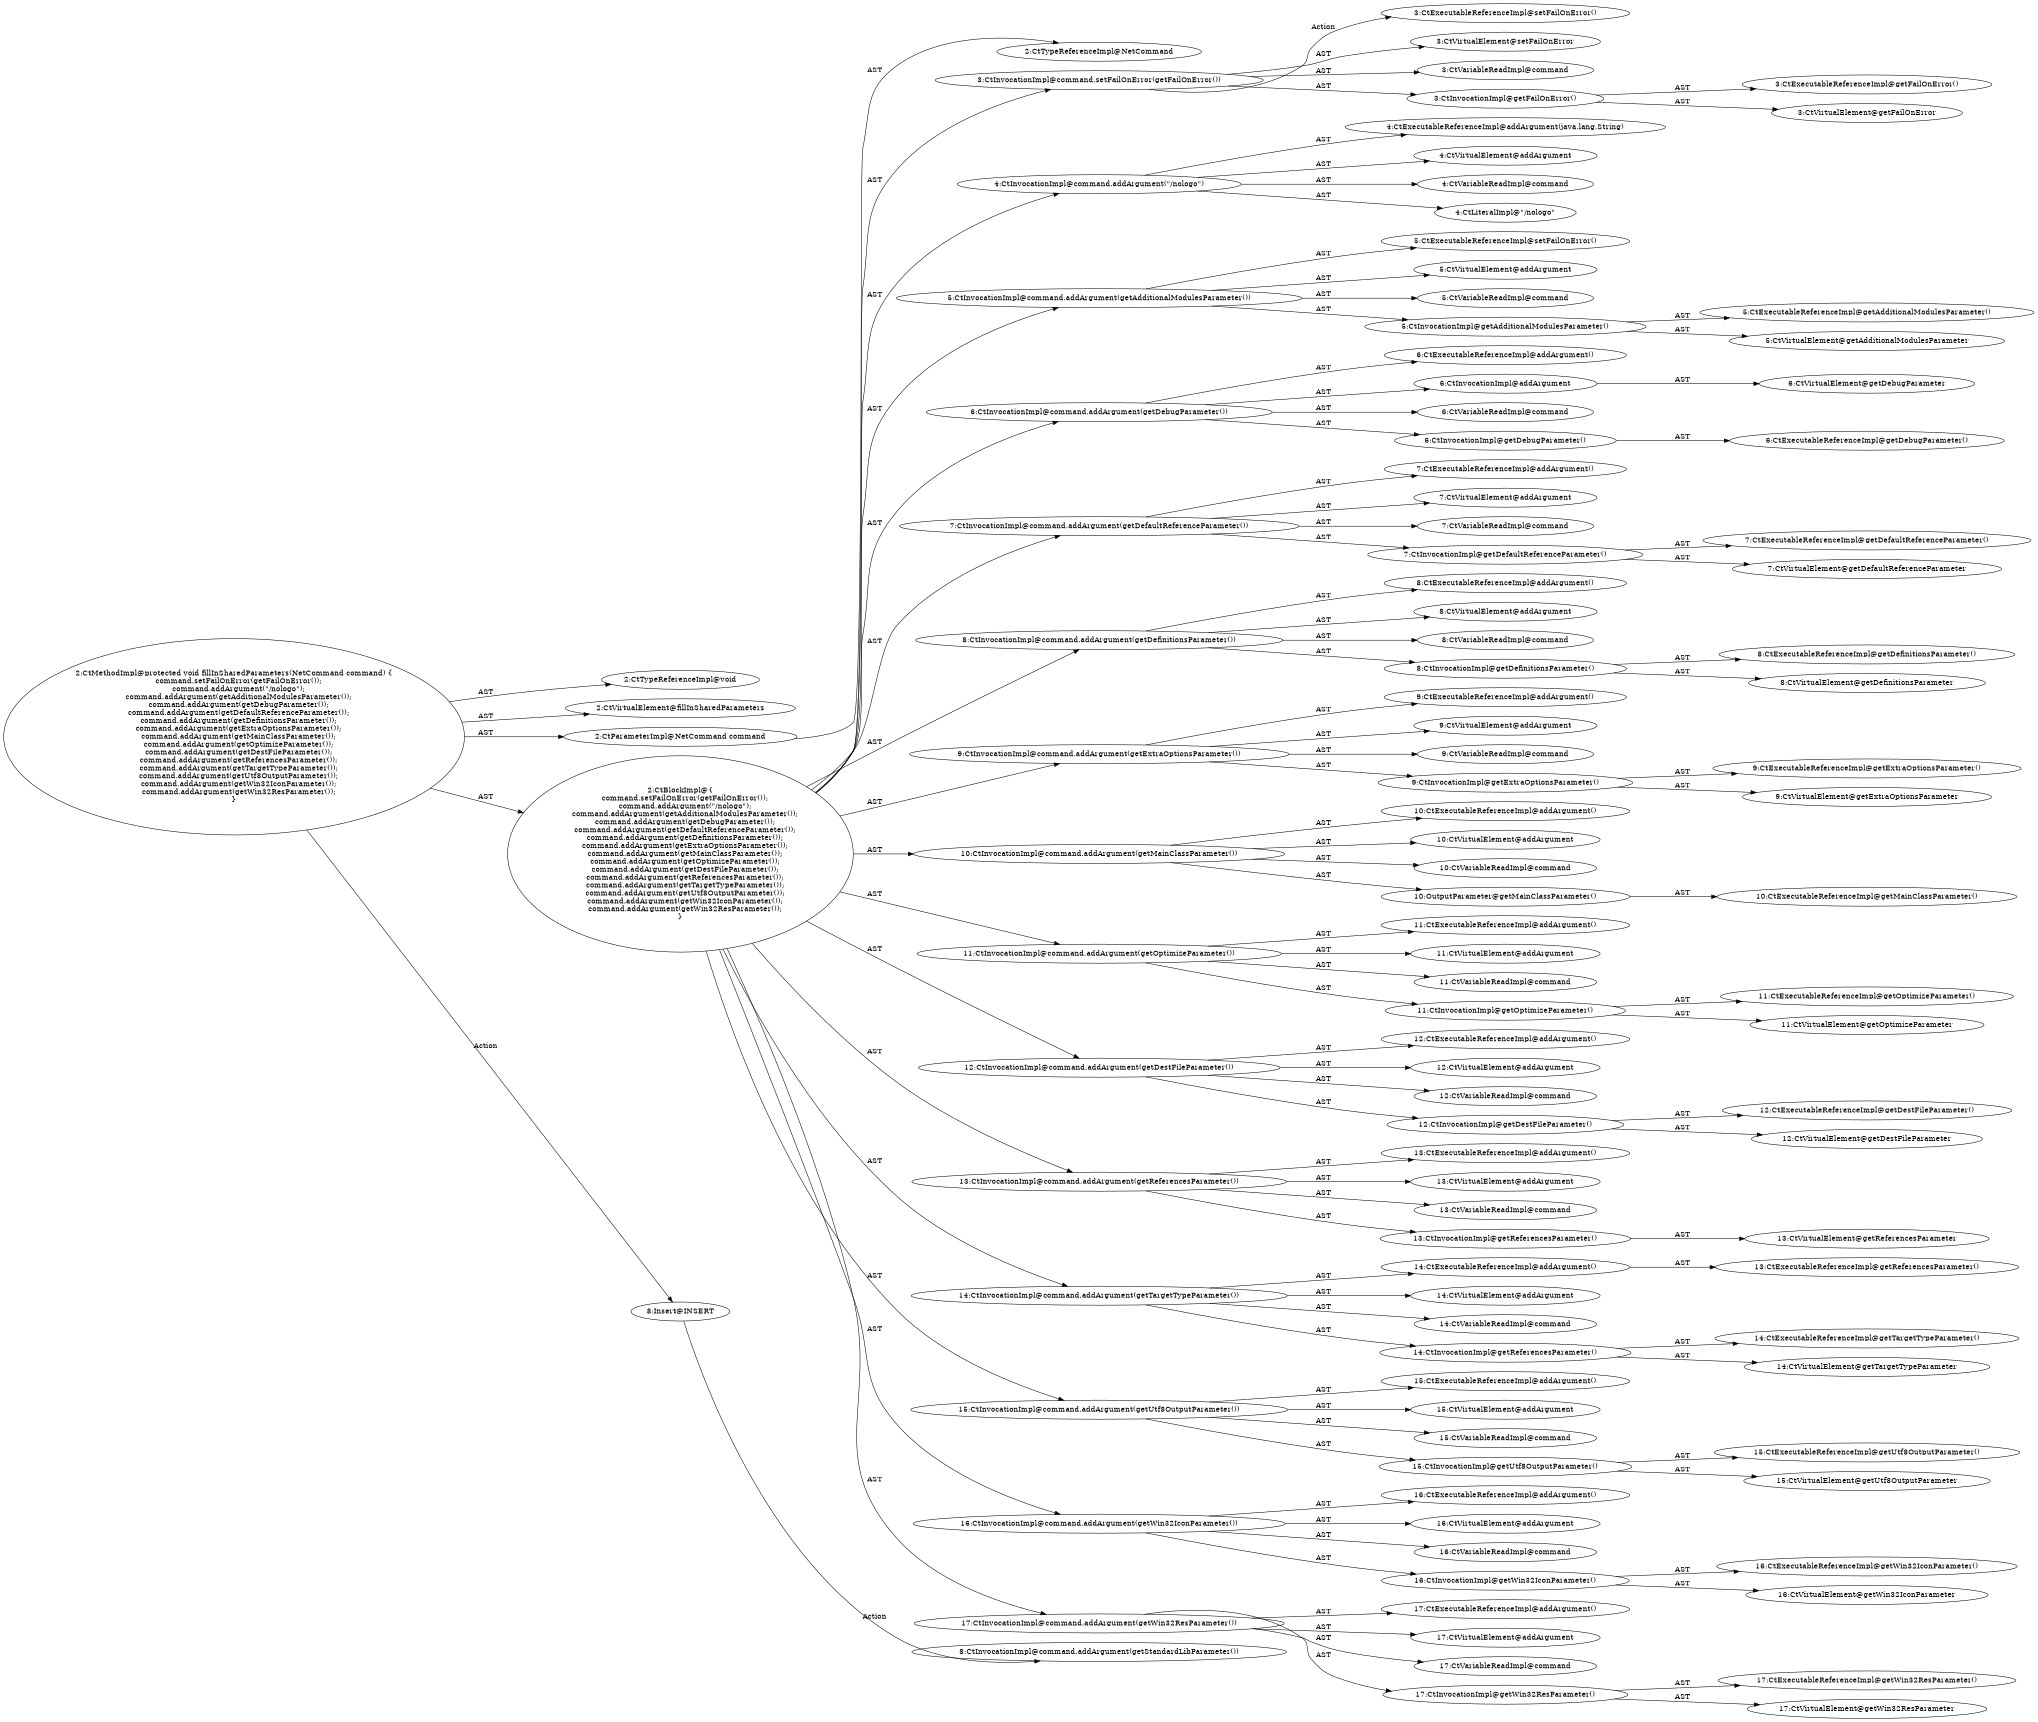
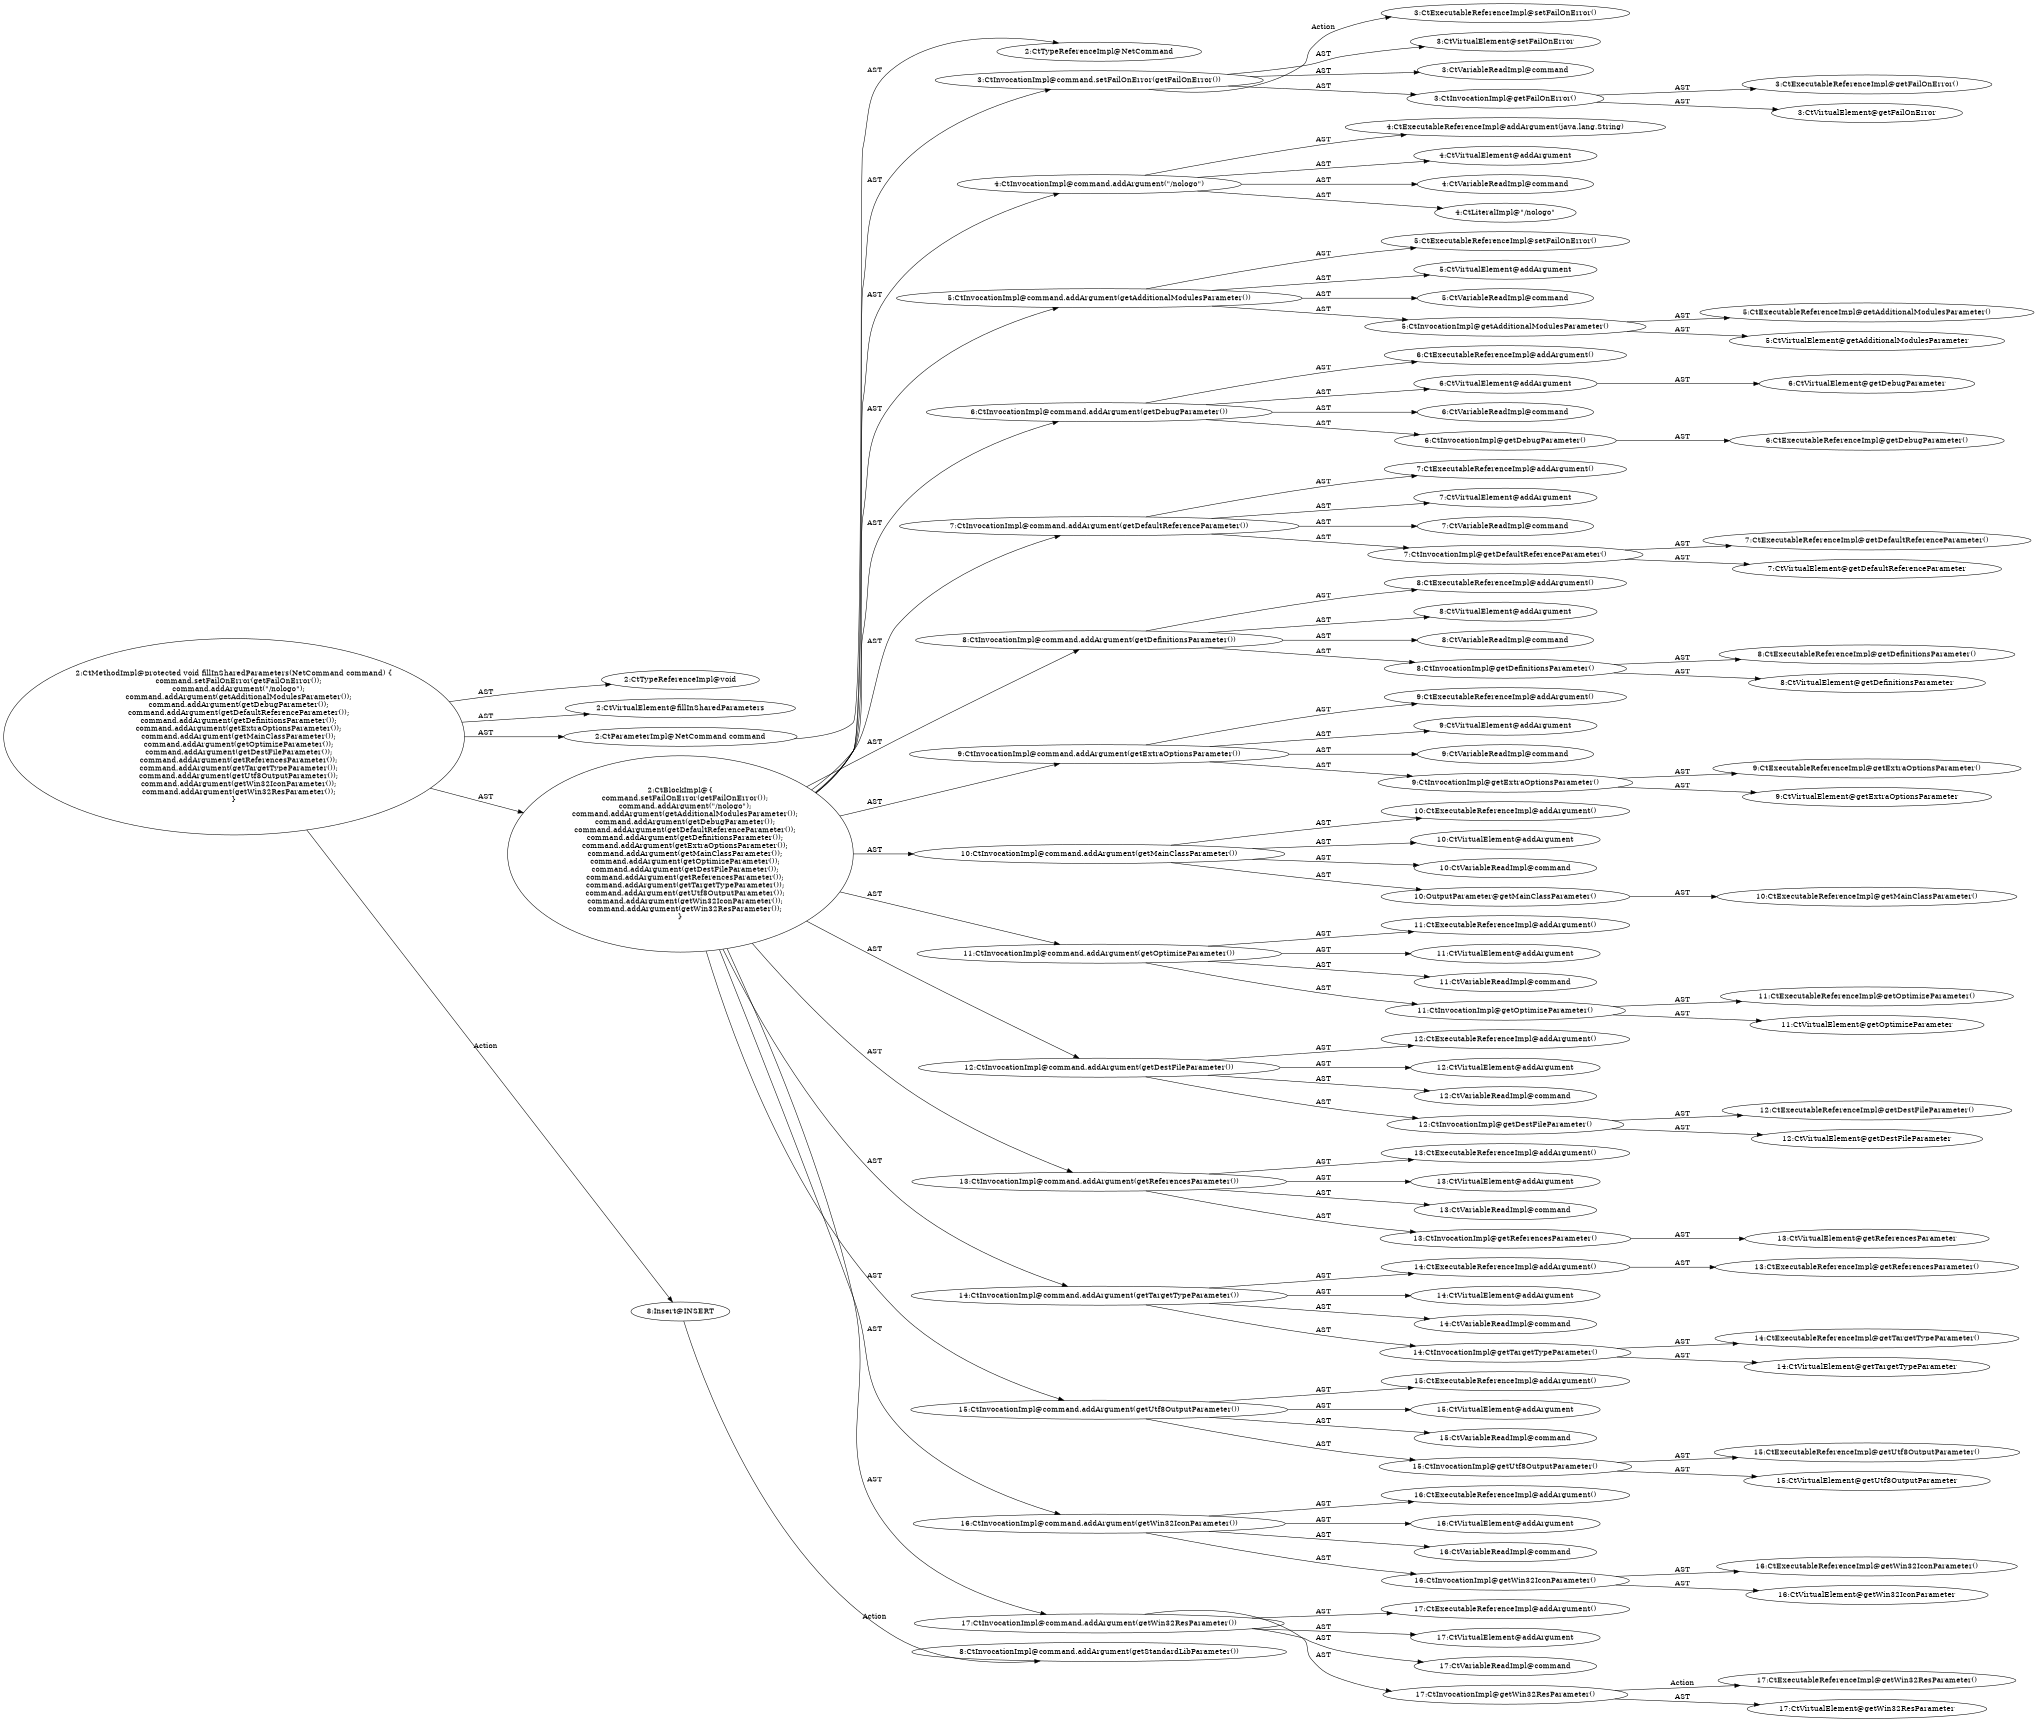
(1505, 384) -> (1505, 384)
(1505, 1353) -> (1505, 1353)
(1683, 1683) -> (1683, 1683)
